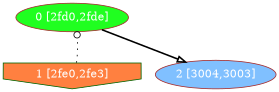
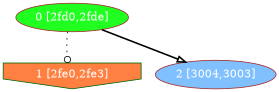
(77, 50) -> (67, 44)
